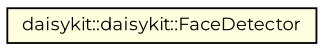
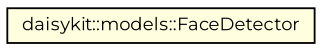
(162, 26) -> (161, 26)
